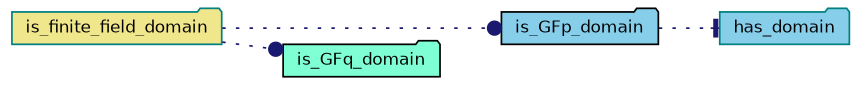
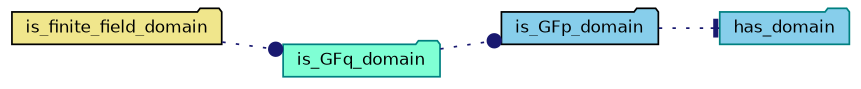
(117, 28) -> (117, 28)
(355, 28) -> (464, 45)
(362, 61) -> (362, 61)
